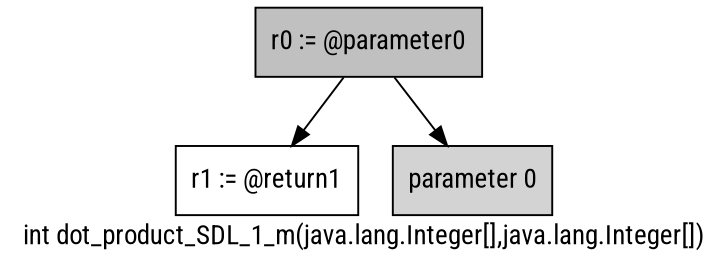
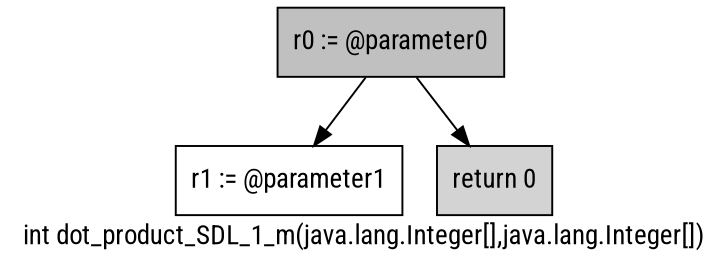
(267, 181) -> (289, 181)
(473, 181) -> (495, 181)
